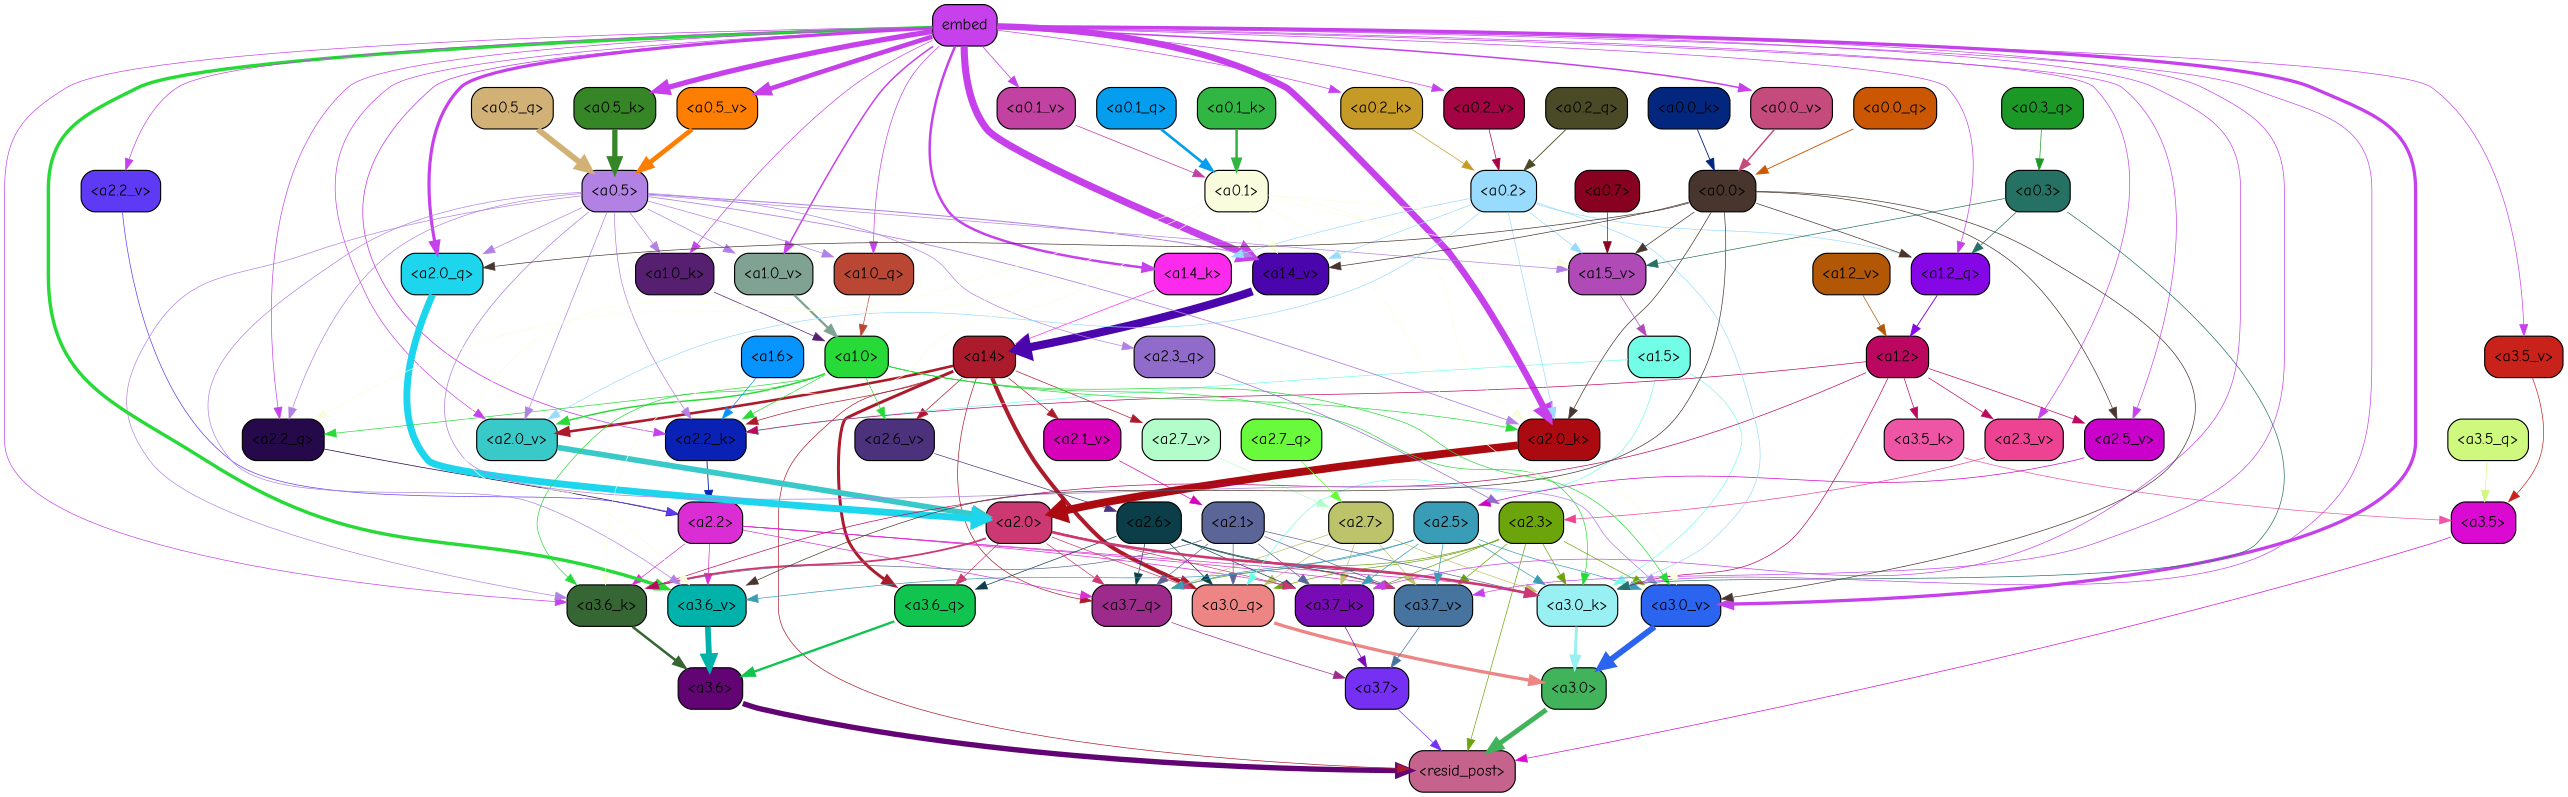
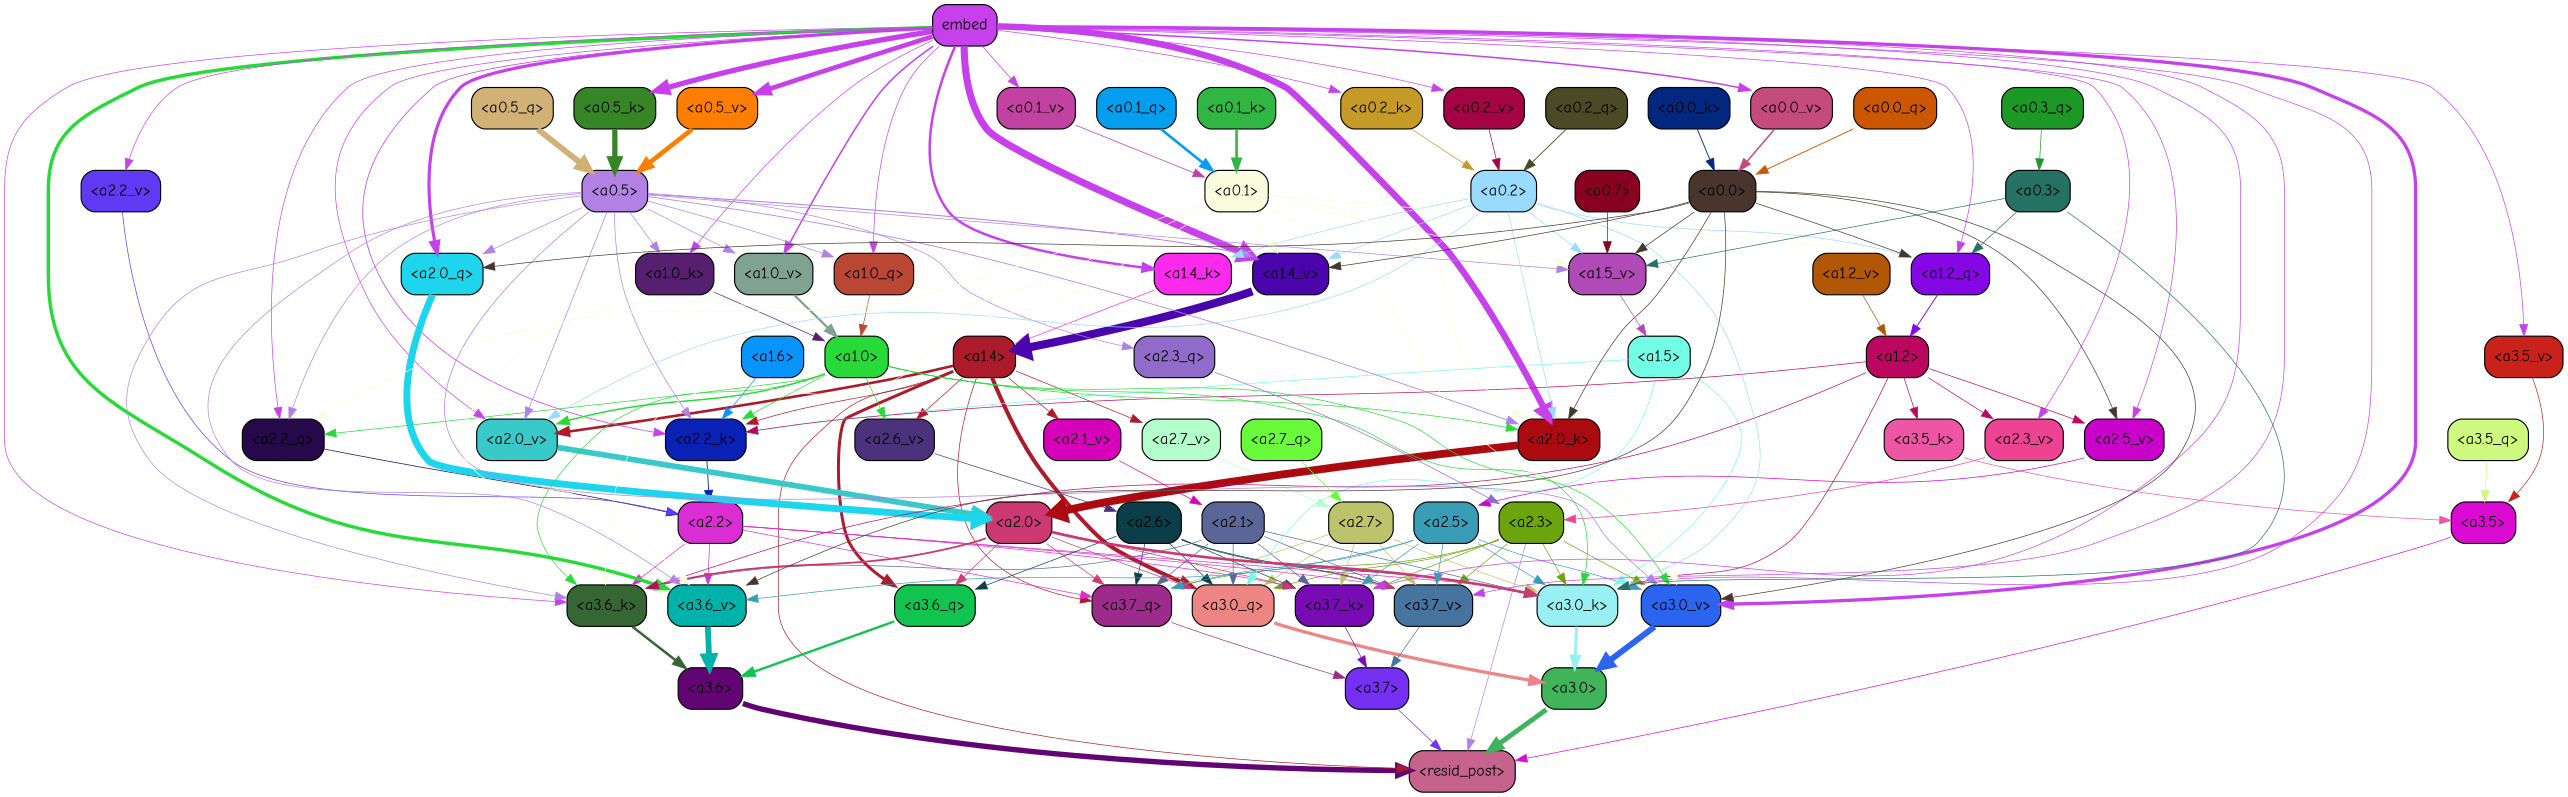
(1498, 641) -> (1498, 641)
